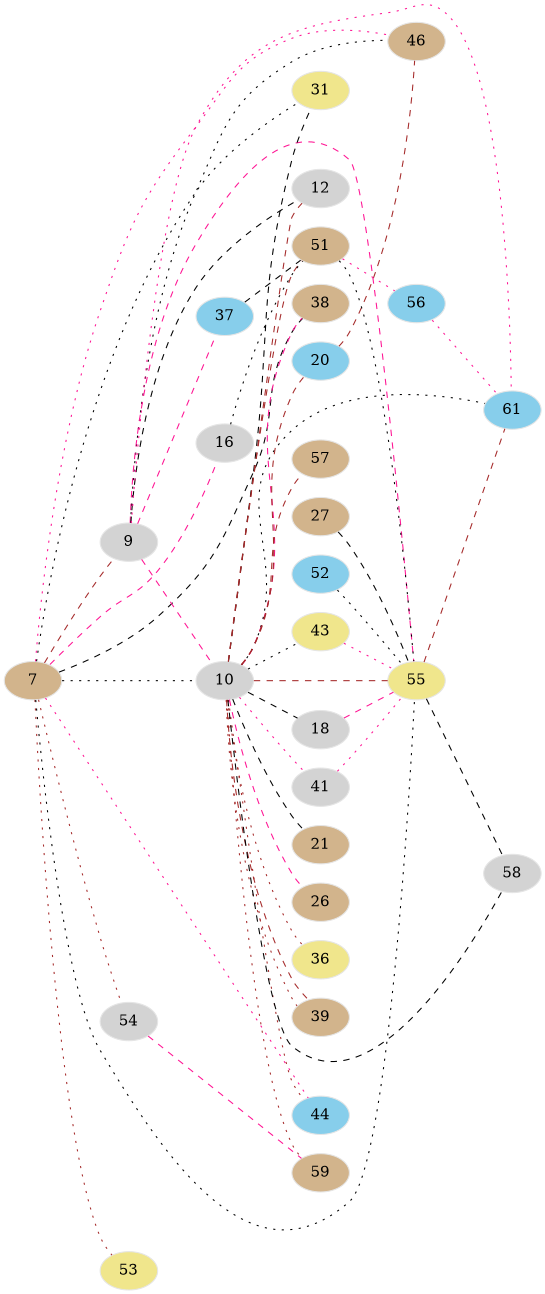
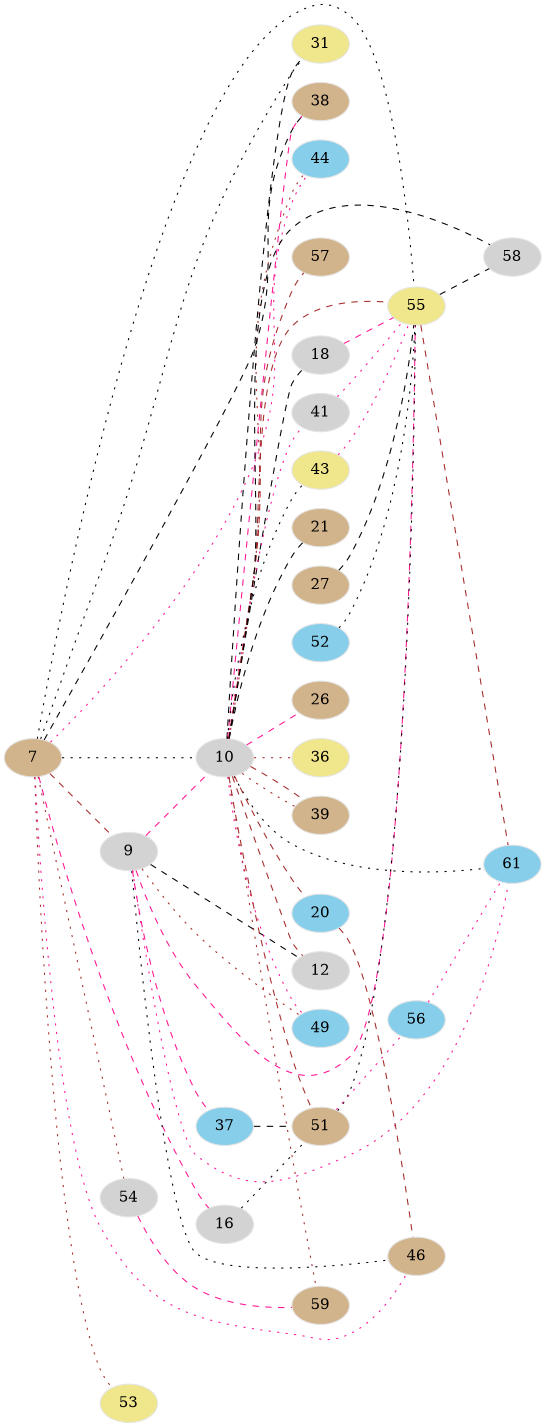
none -> (321, 1028)
